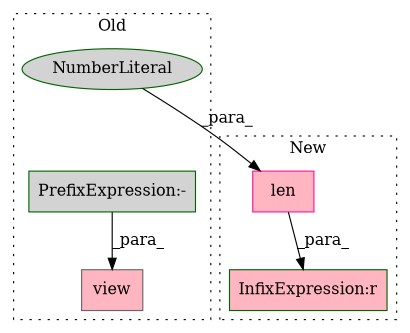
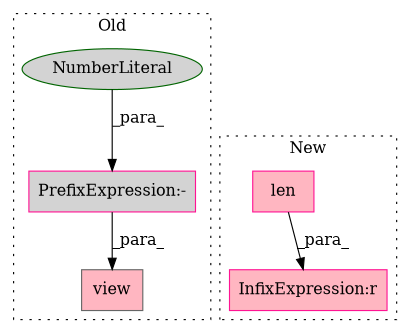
(198, 124) -> (112, 124)
(112, 192) -> (112, 192)
(308, 290) -> (308, 290)
